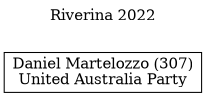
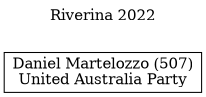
(103, 72) -> (103, 72)
